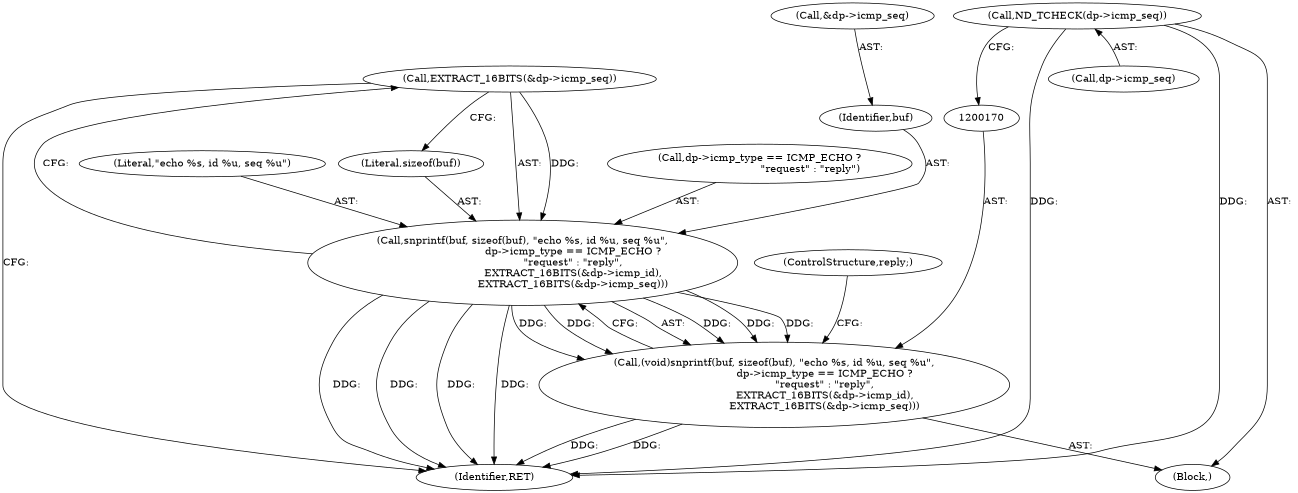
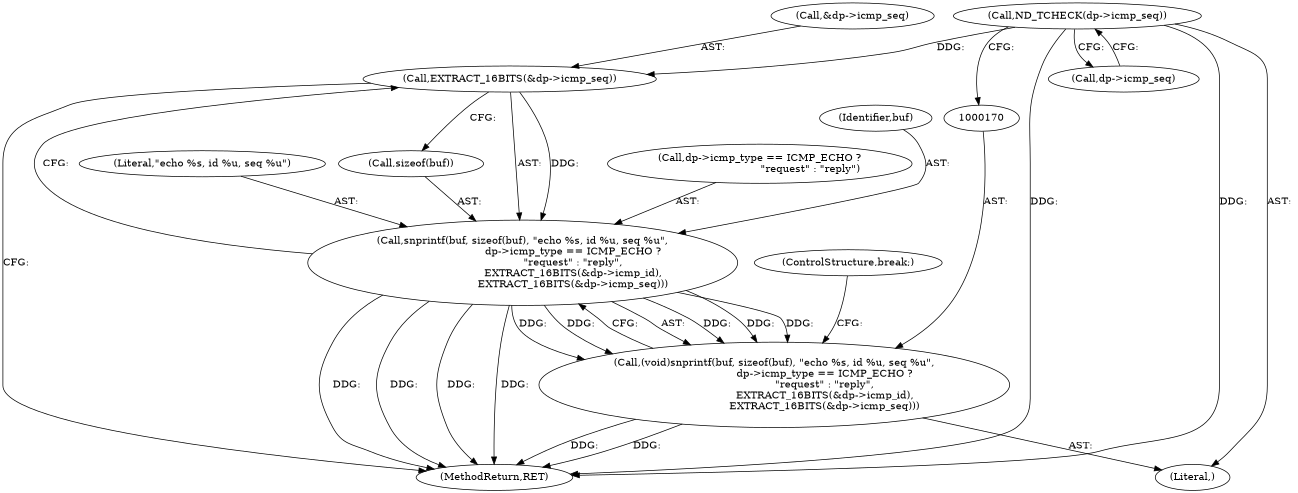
(1127, 47) -> (1127, 47)
none -> (1076, 48)
none -> (836, 60)
(862, 64) -> (690, 46)
(982, 118) -> (982, 118)
(411, 164) -> (411, 164)
(848, 263) -> (848, 263)
(494, 477) -> (494, 477)
(1193, 477) -> (1193, 477)
